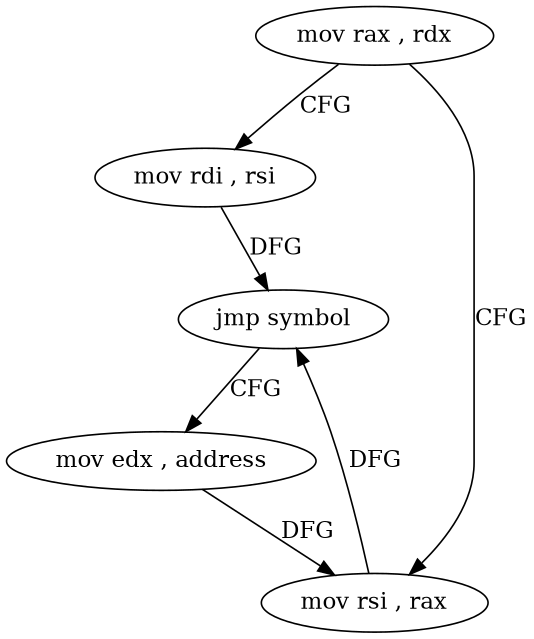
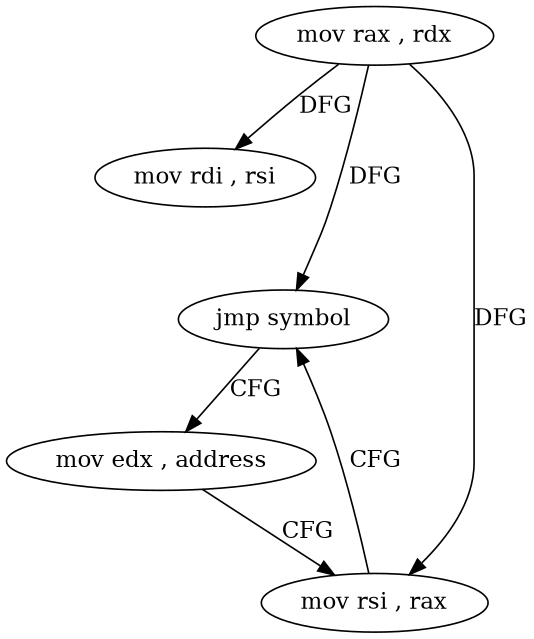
(326, 107) -> (326, 107)
(240, 241) -> (341, 172)
(501, 319) -> (501, 319)
(376, 461) -> (376, 461)
(308, 532) -> (308, 532)
